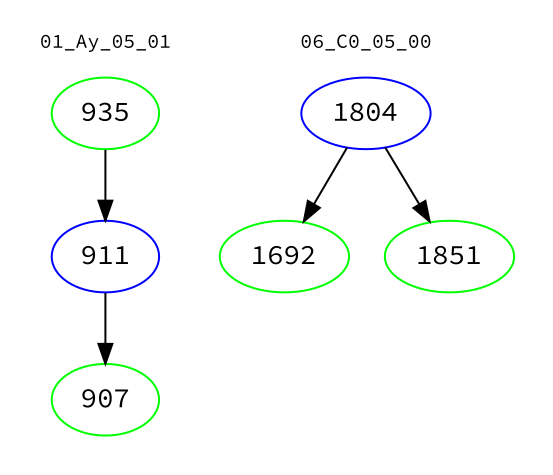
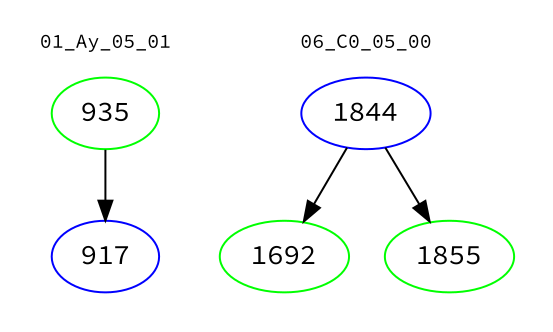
(366, 113) -> (366, 113)
(105, 257) -> (105, 257)
(449, 257) -> (449, 257)
(105, 400) -> none
